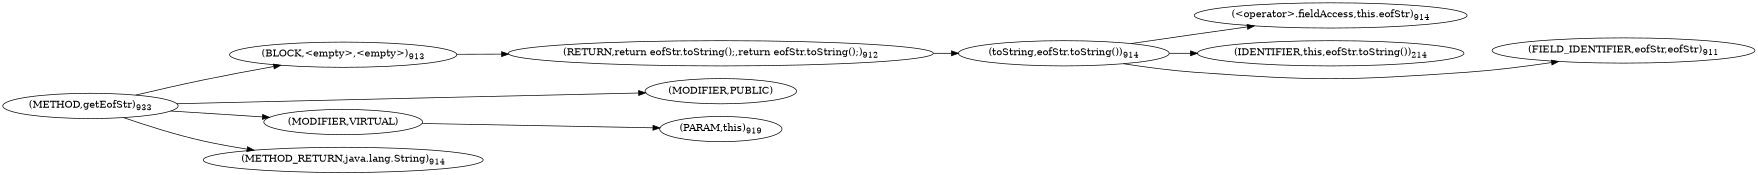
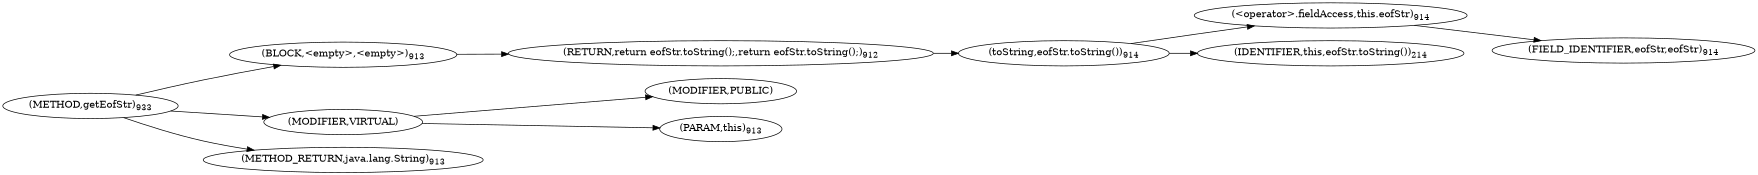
(1711, 49) -> (1711, 49)
(1338, 79) -> (1474, 33)
(408, 98) -> (530, 107)
(754, 128) -> (754, 128)
(437, 159) -> (437, 159)
